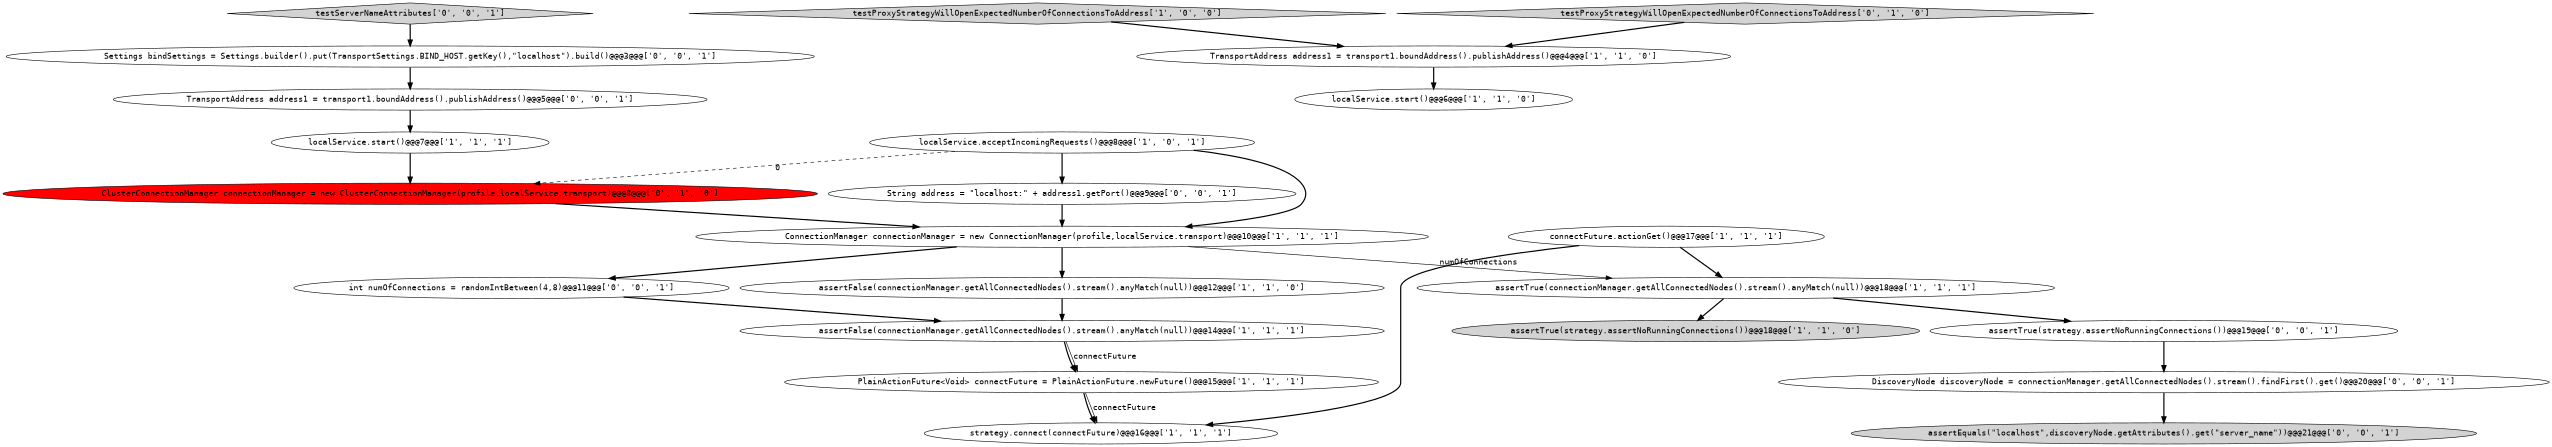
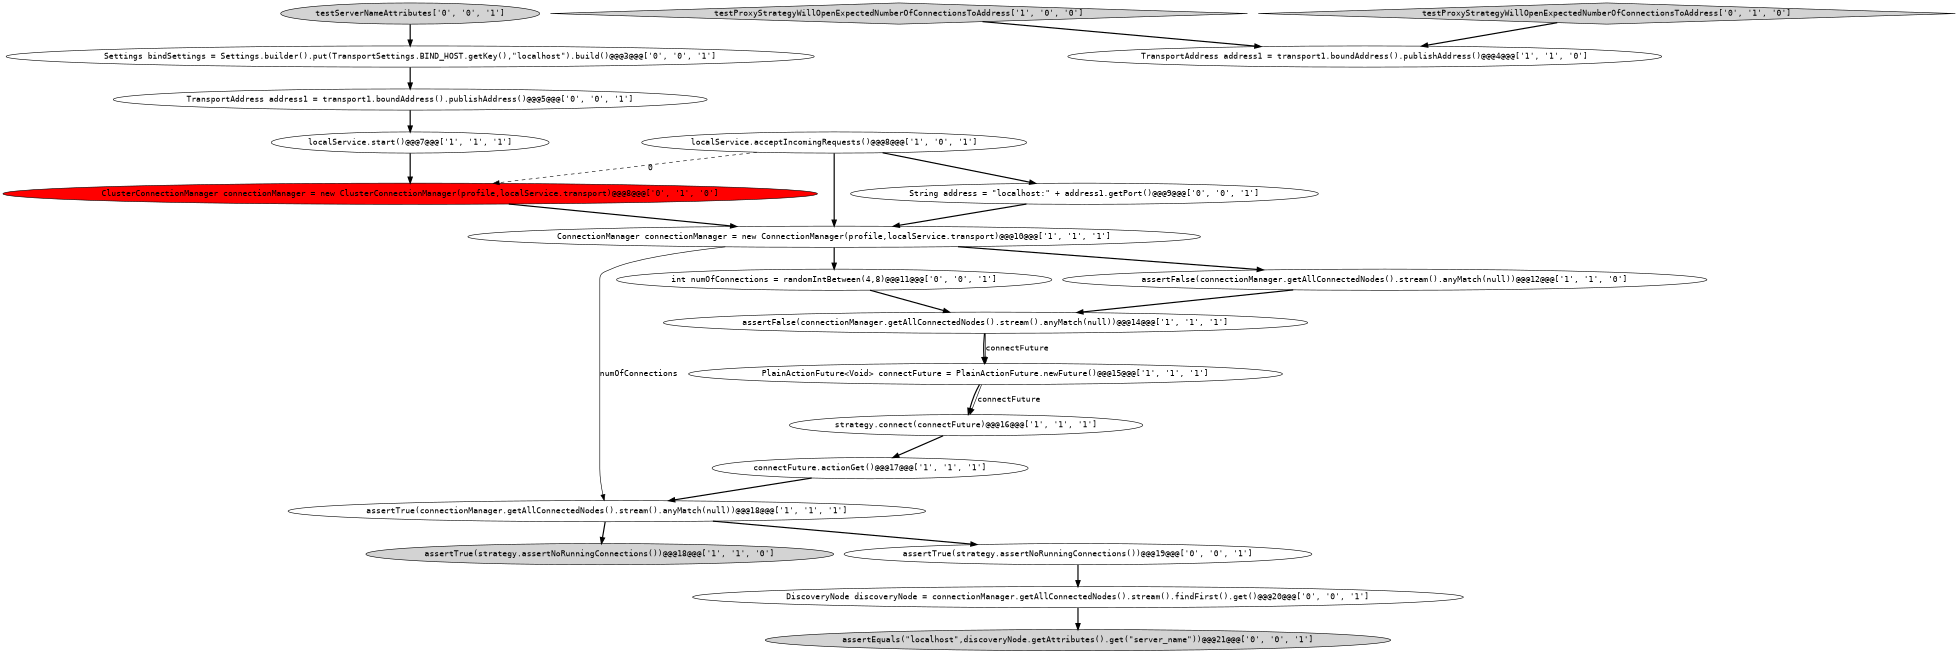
(410, 14) -> (410, 14)
(1434, 100) -> none
(1401, 340) -> (921, 446)
